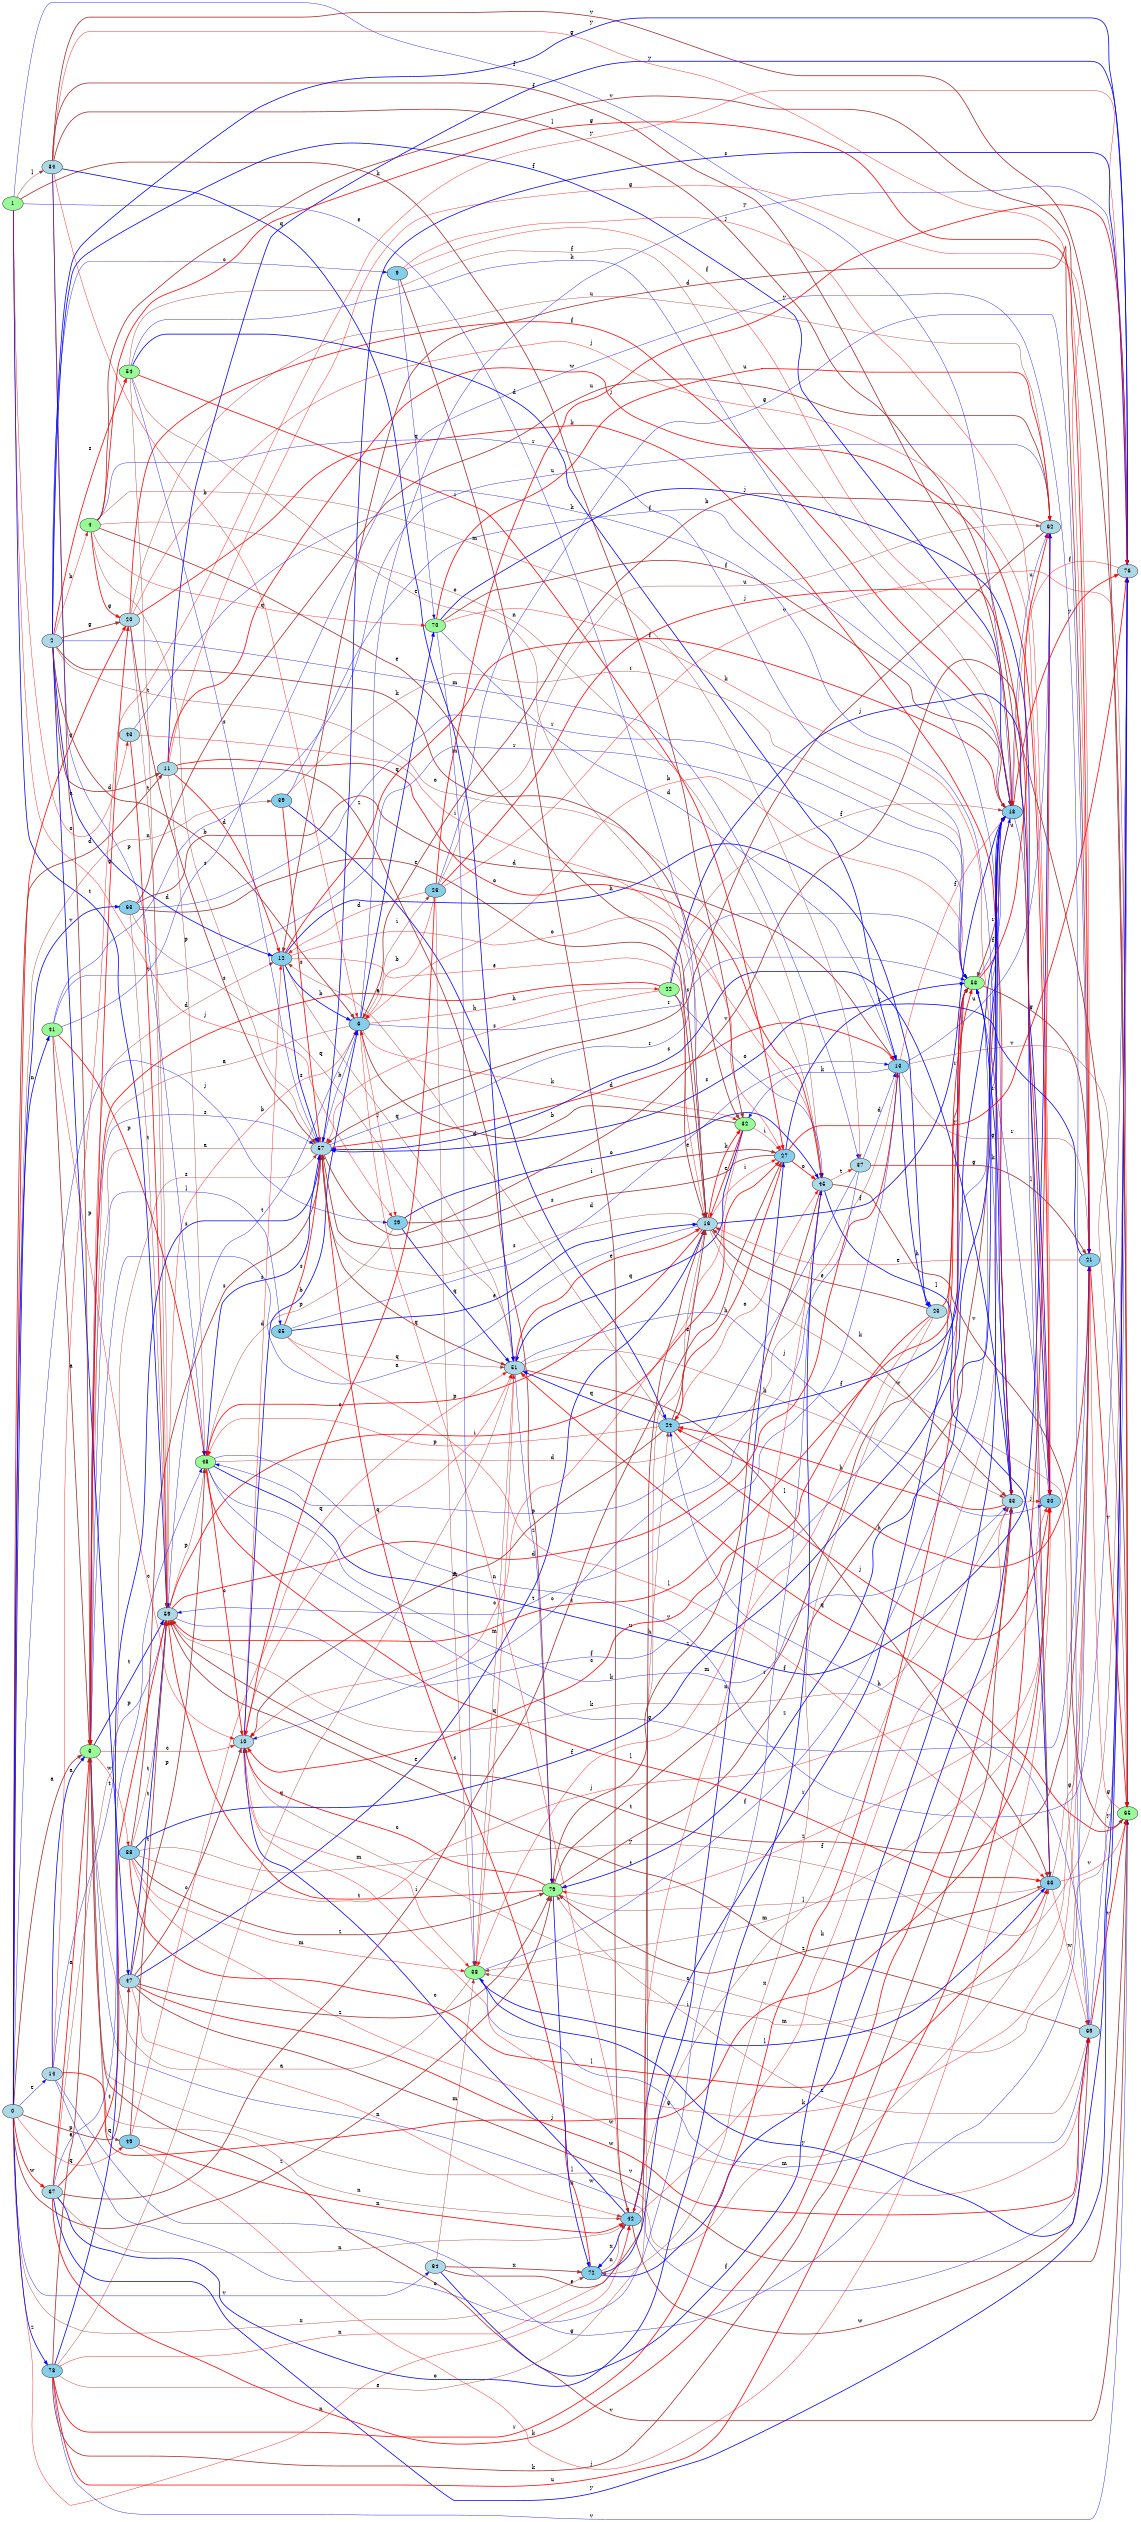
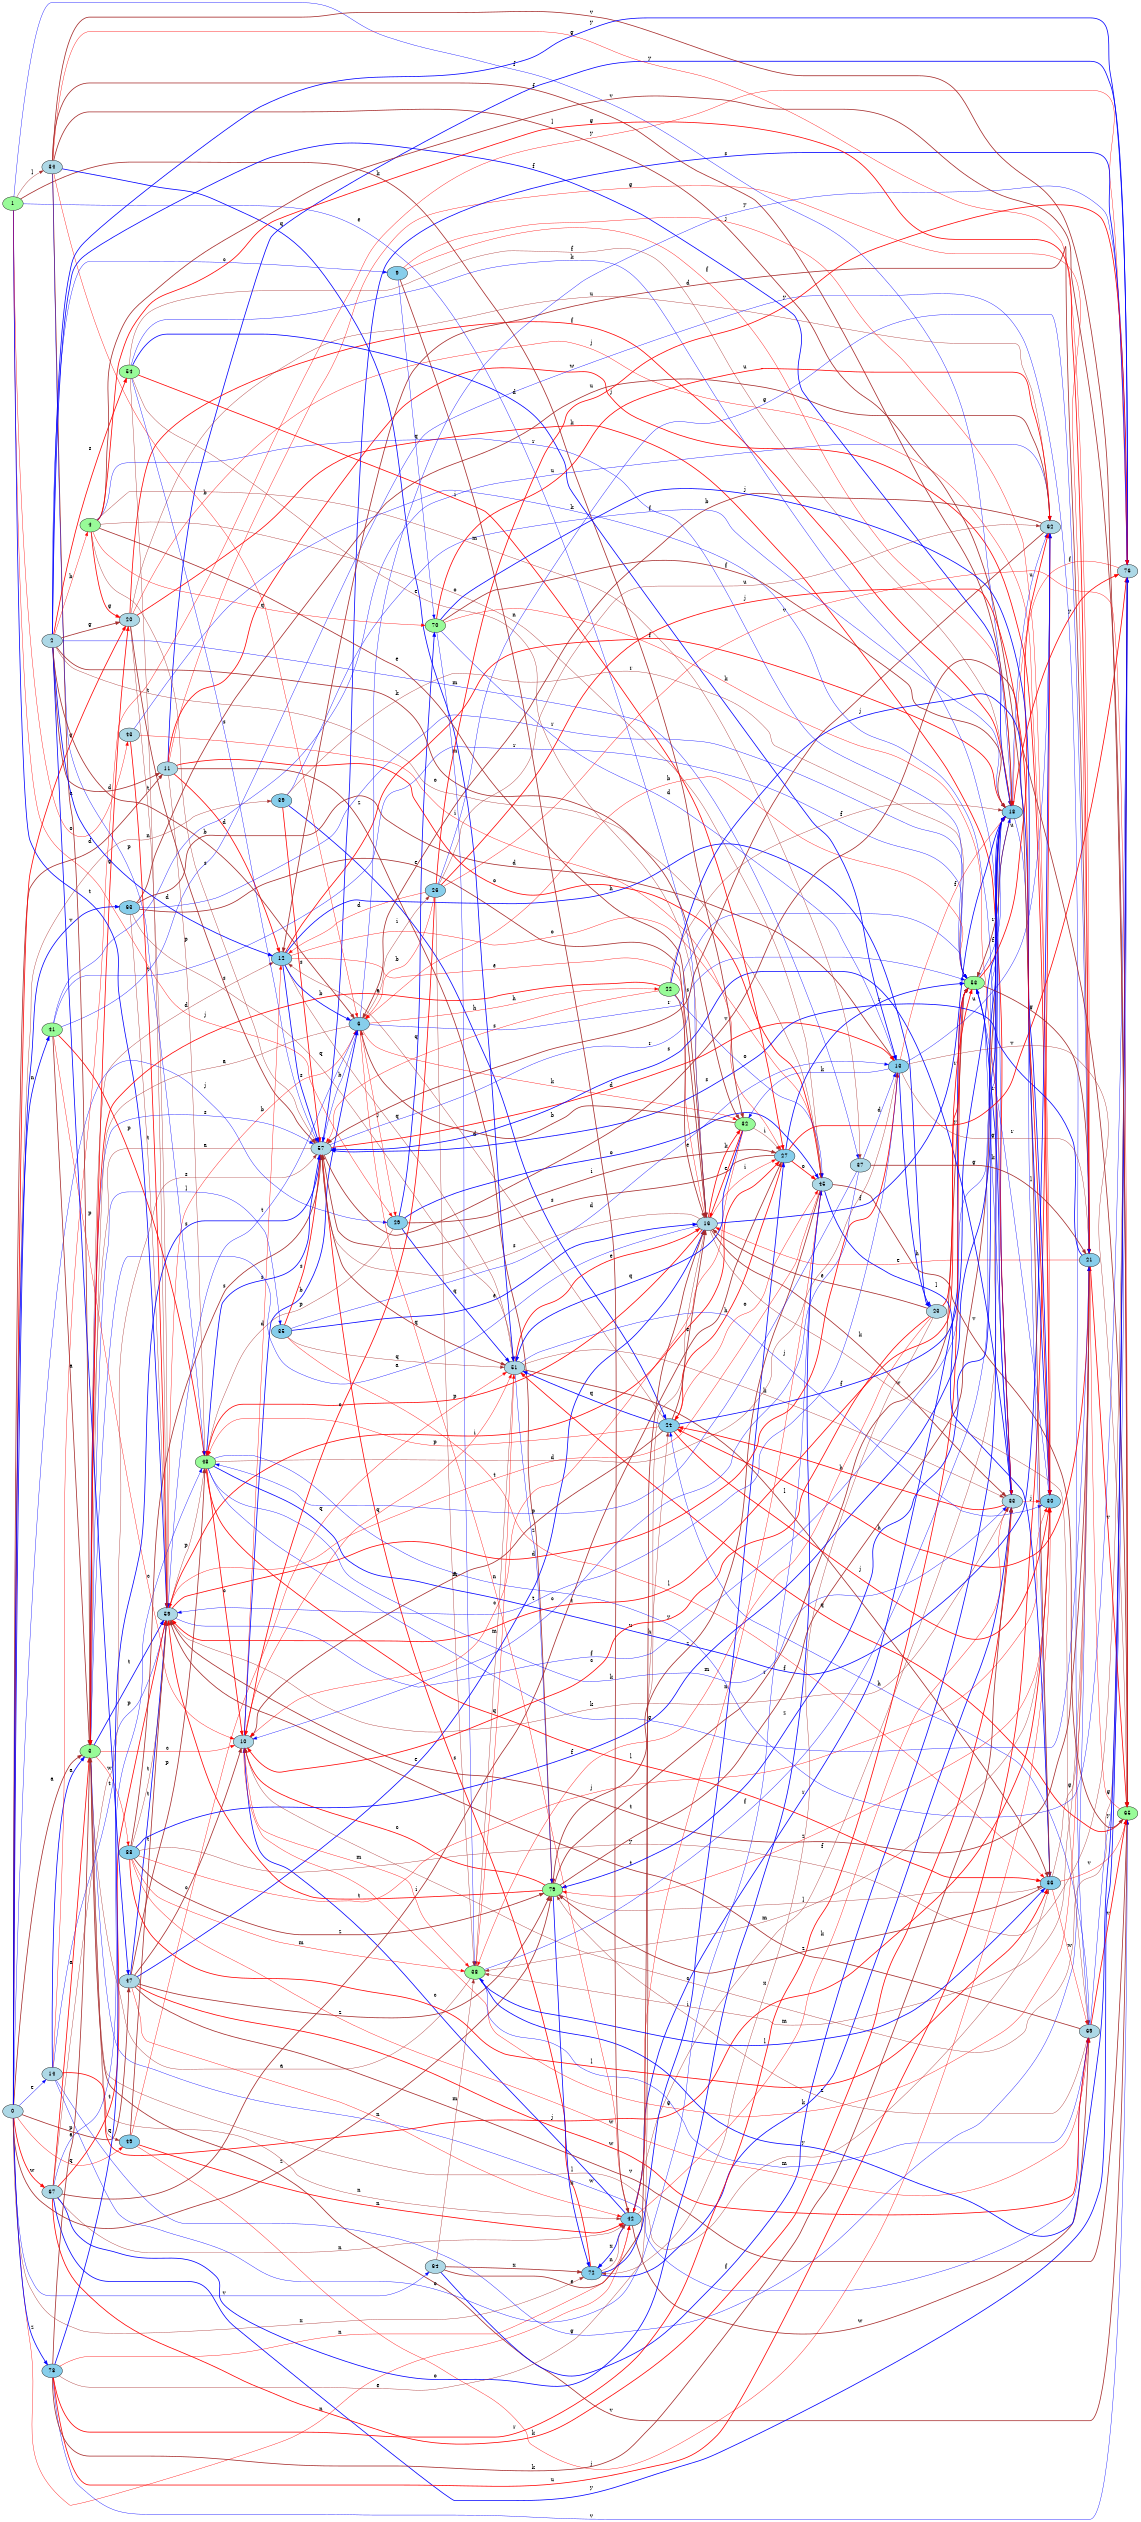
(395, 836) -> (420, 927)
(840, 1176) -> (531, 1467)
(244, 1913) -> none
